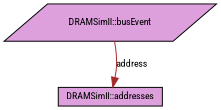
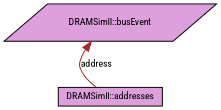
(117, 59) -> (81, 71)
